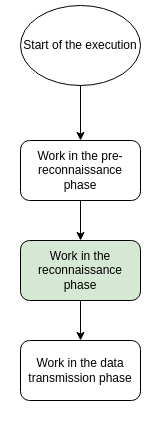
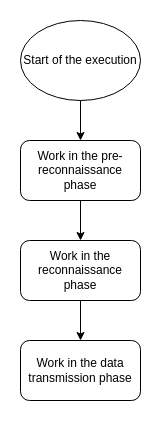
(81, 46) -> (81, 61)
(81, 271) -> (81, 271)
